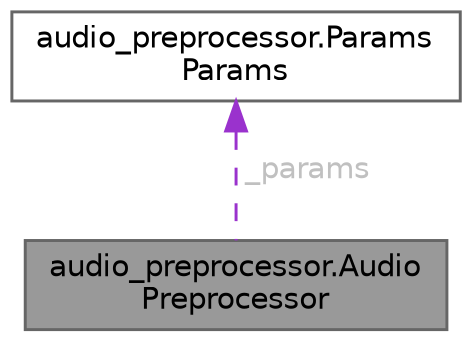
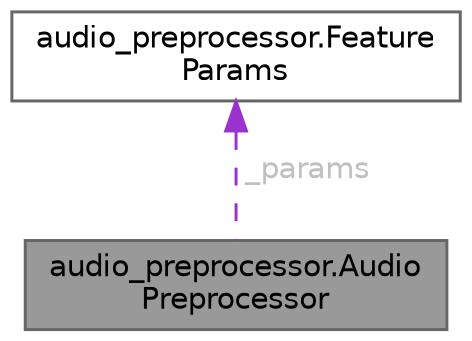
(236, 56) -> (236, 56)
